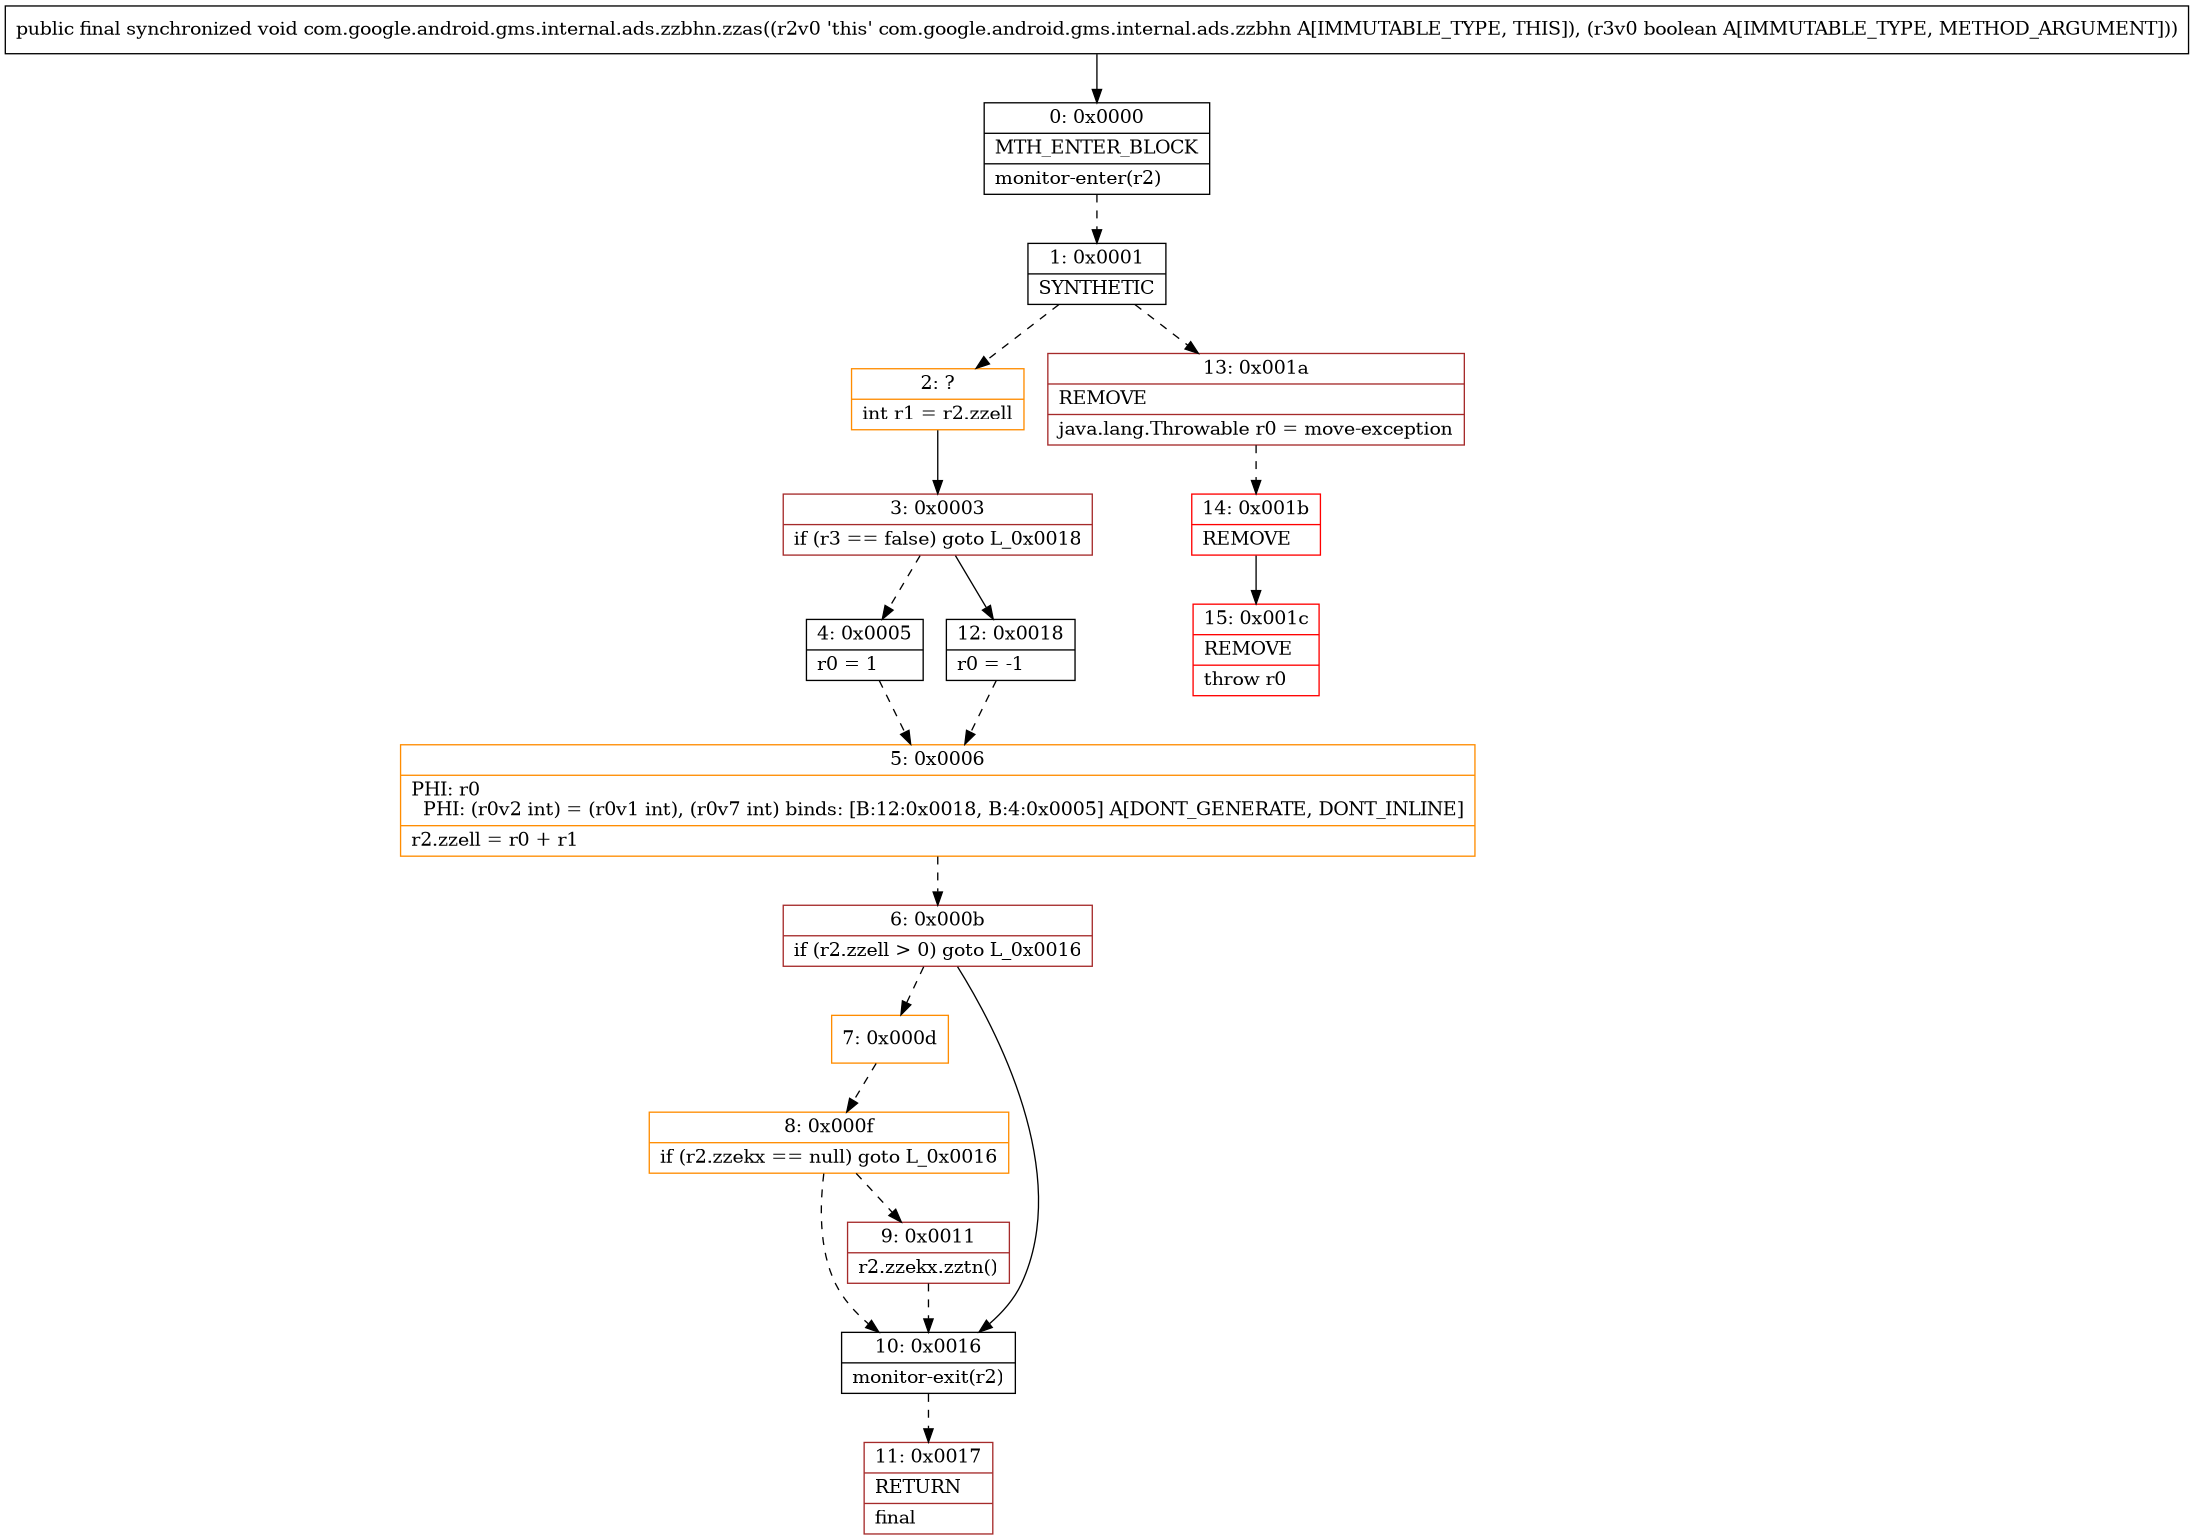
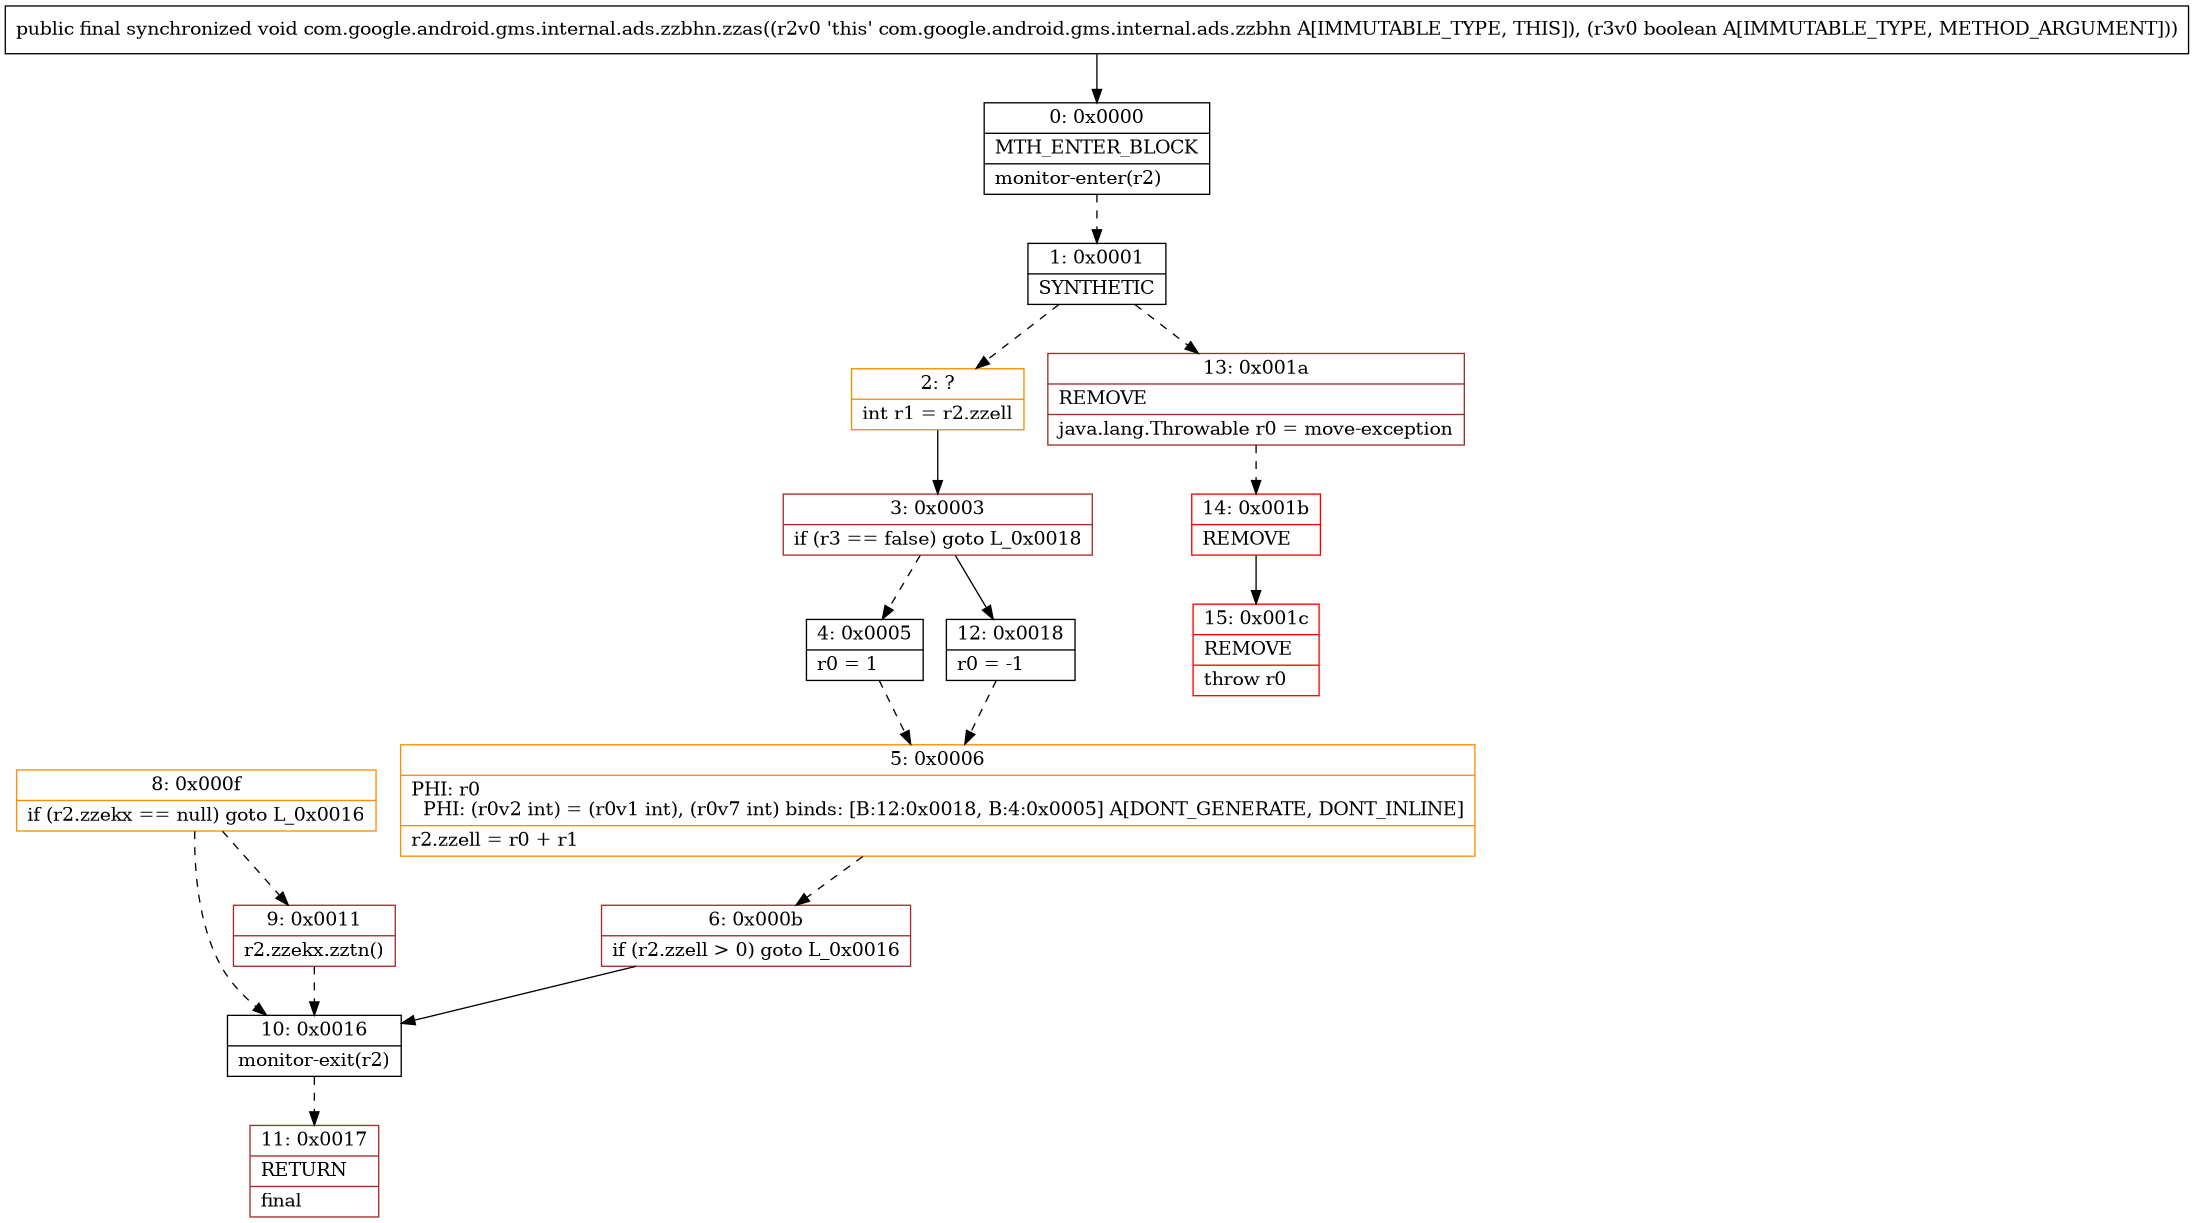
(890, 1039) -> none
